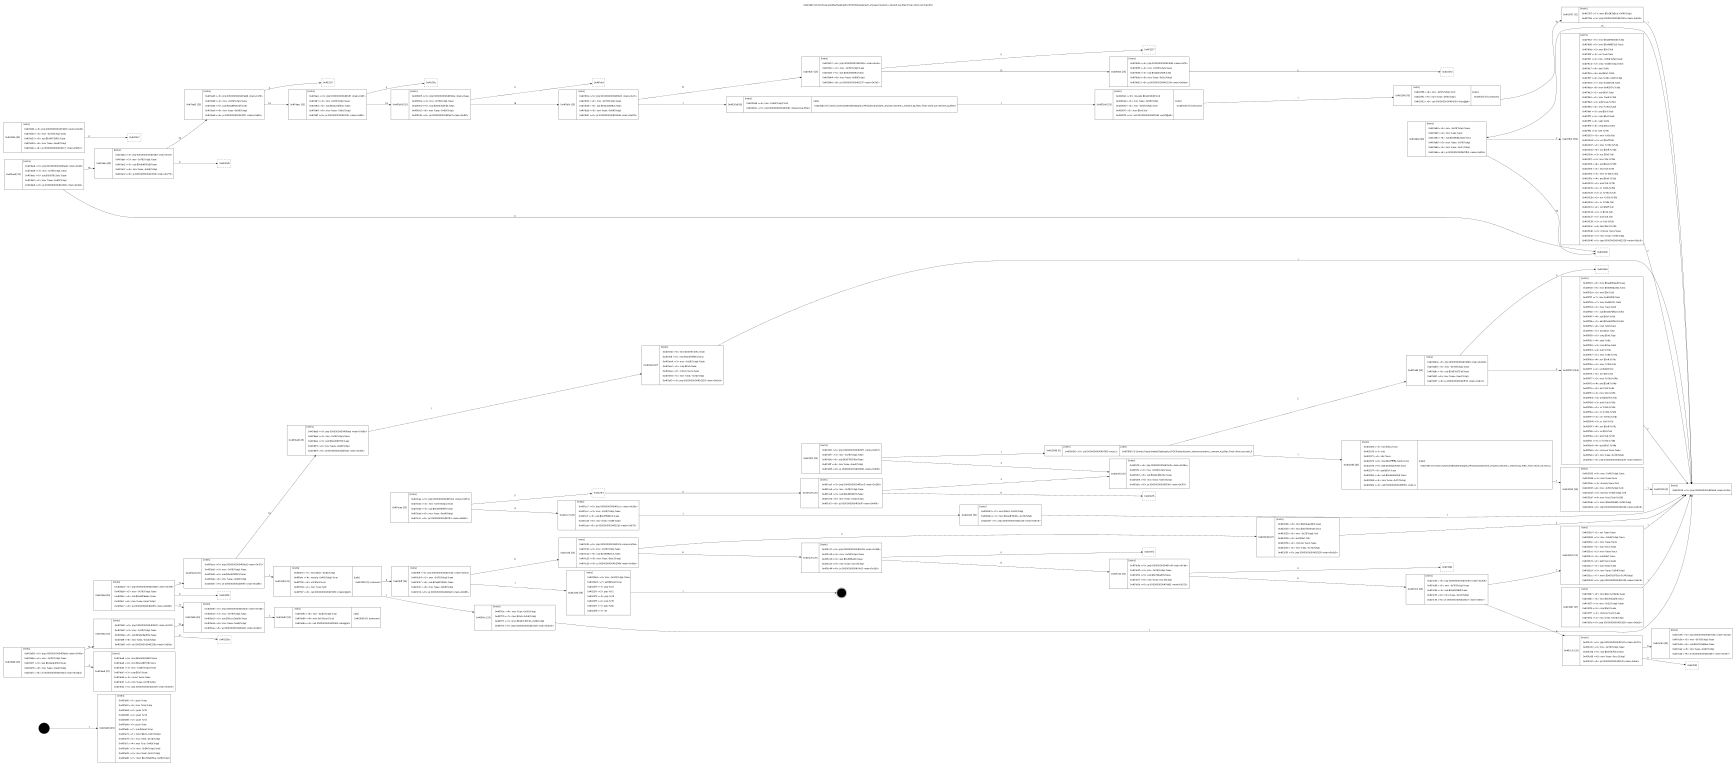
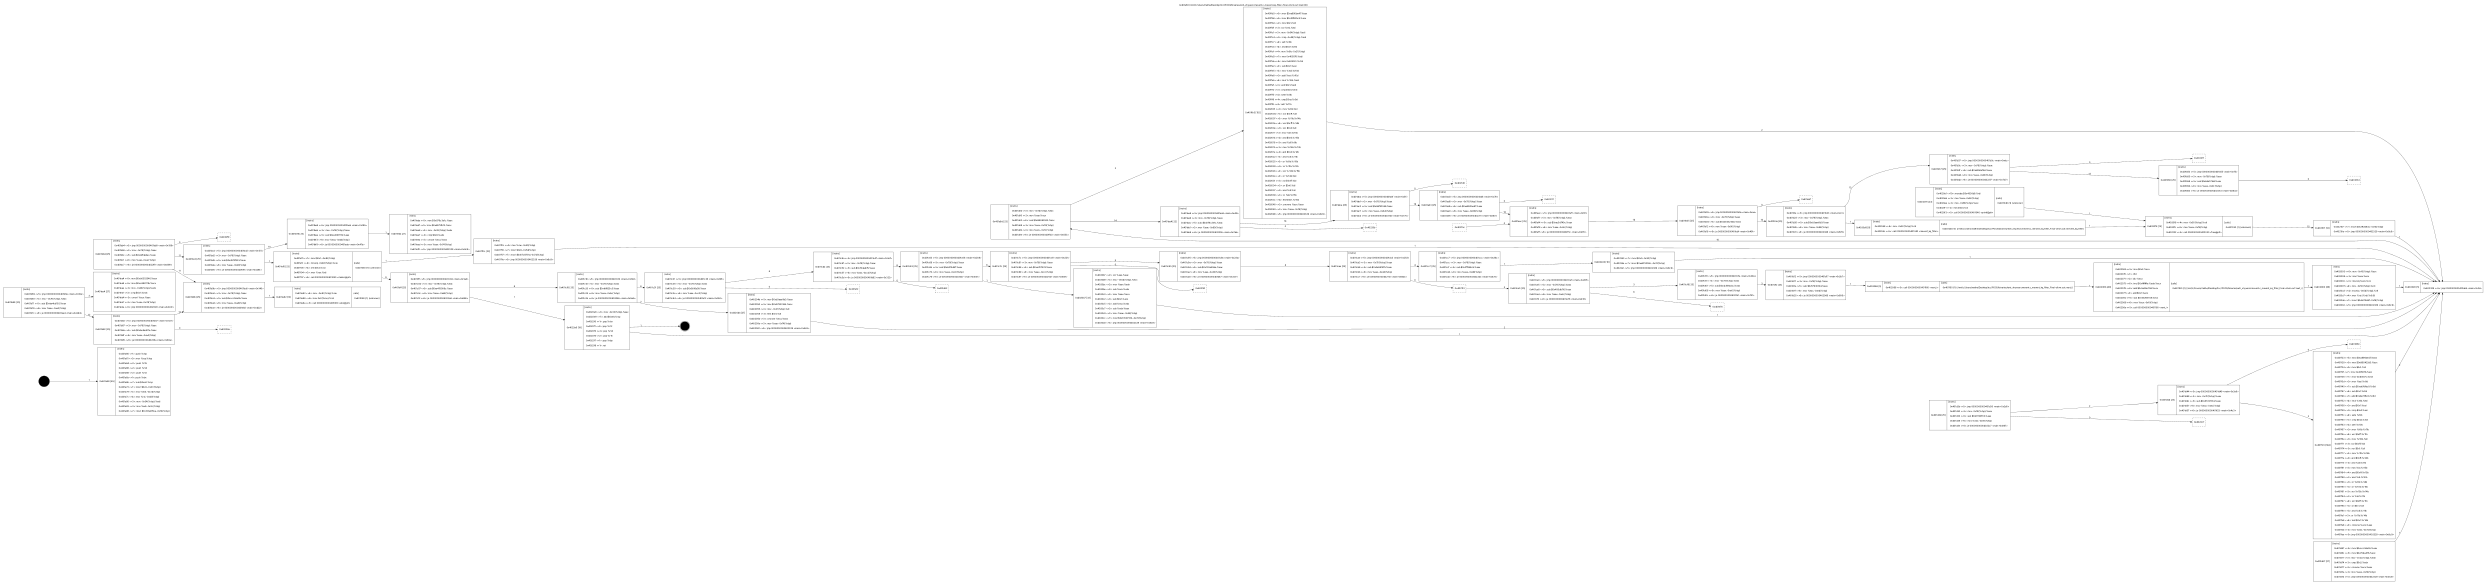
(395, 87) -> (1487, 226)
(1025, 105) -> (2115, 227)
(1550, 204) -> (1114, 222)
(1287, 261) -> (1541, 336)
none -> (1284, 266)
(1287, 414) -> (2083, 408)
(995, 466) -> (1761, 285)
